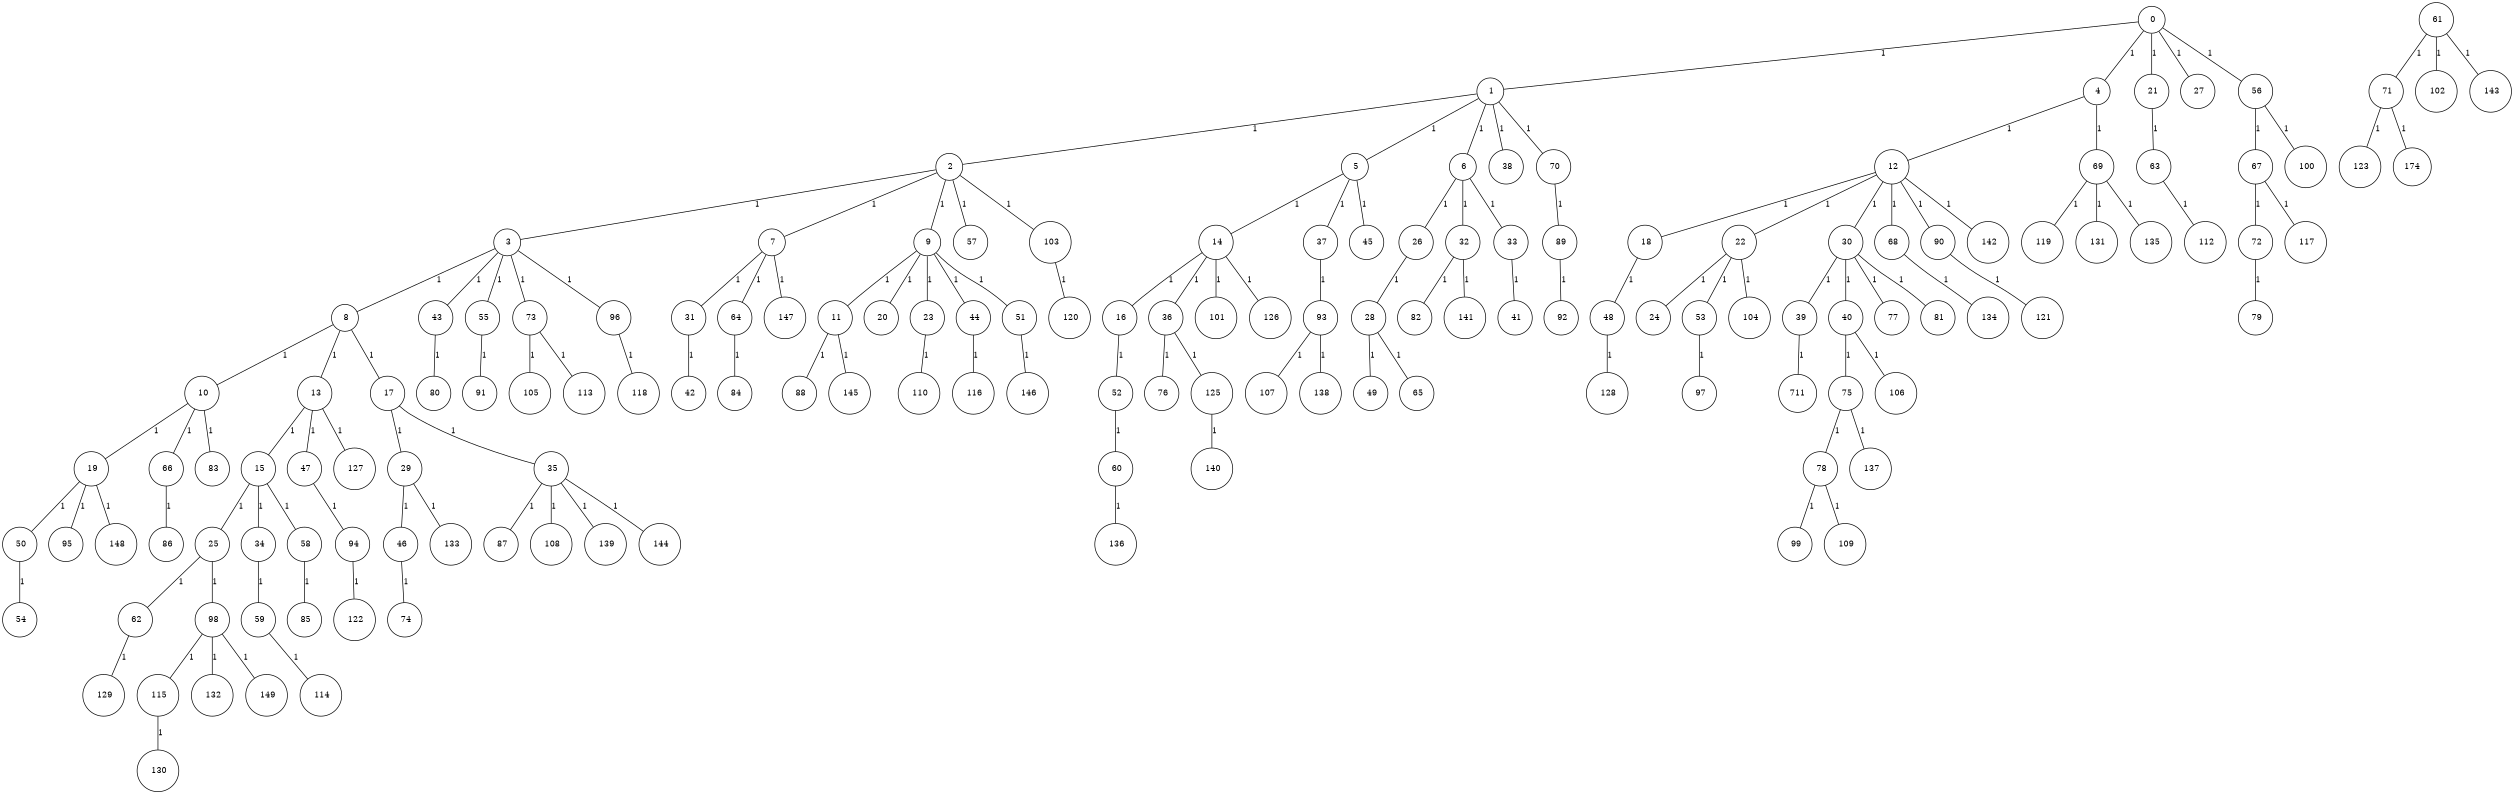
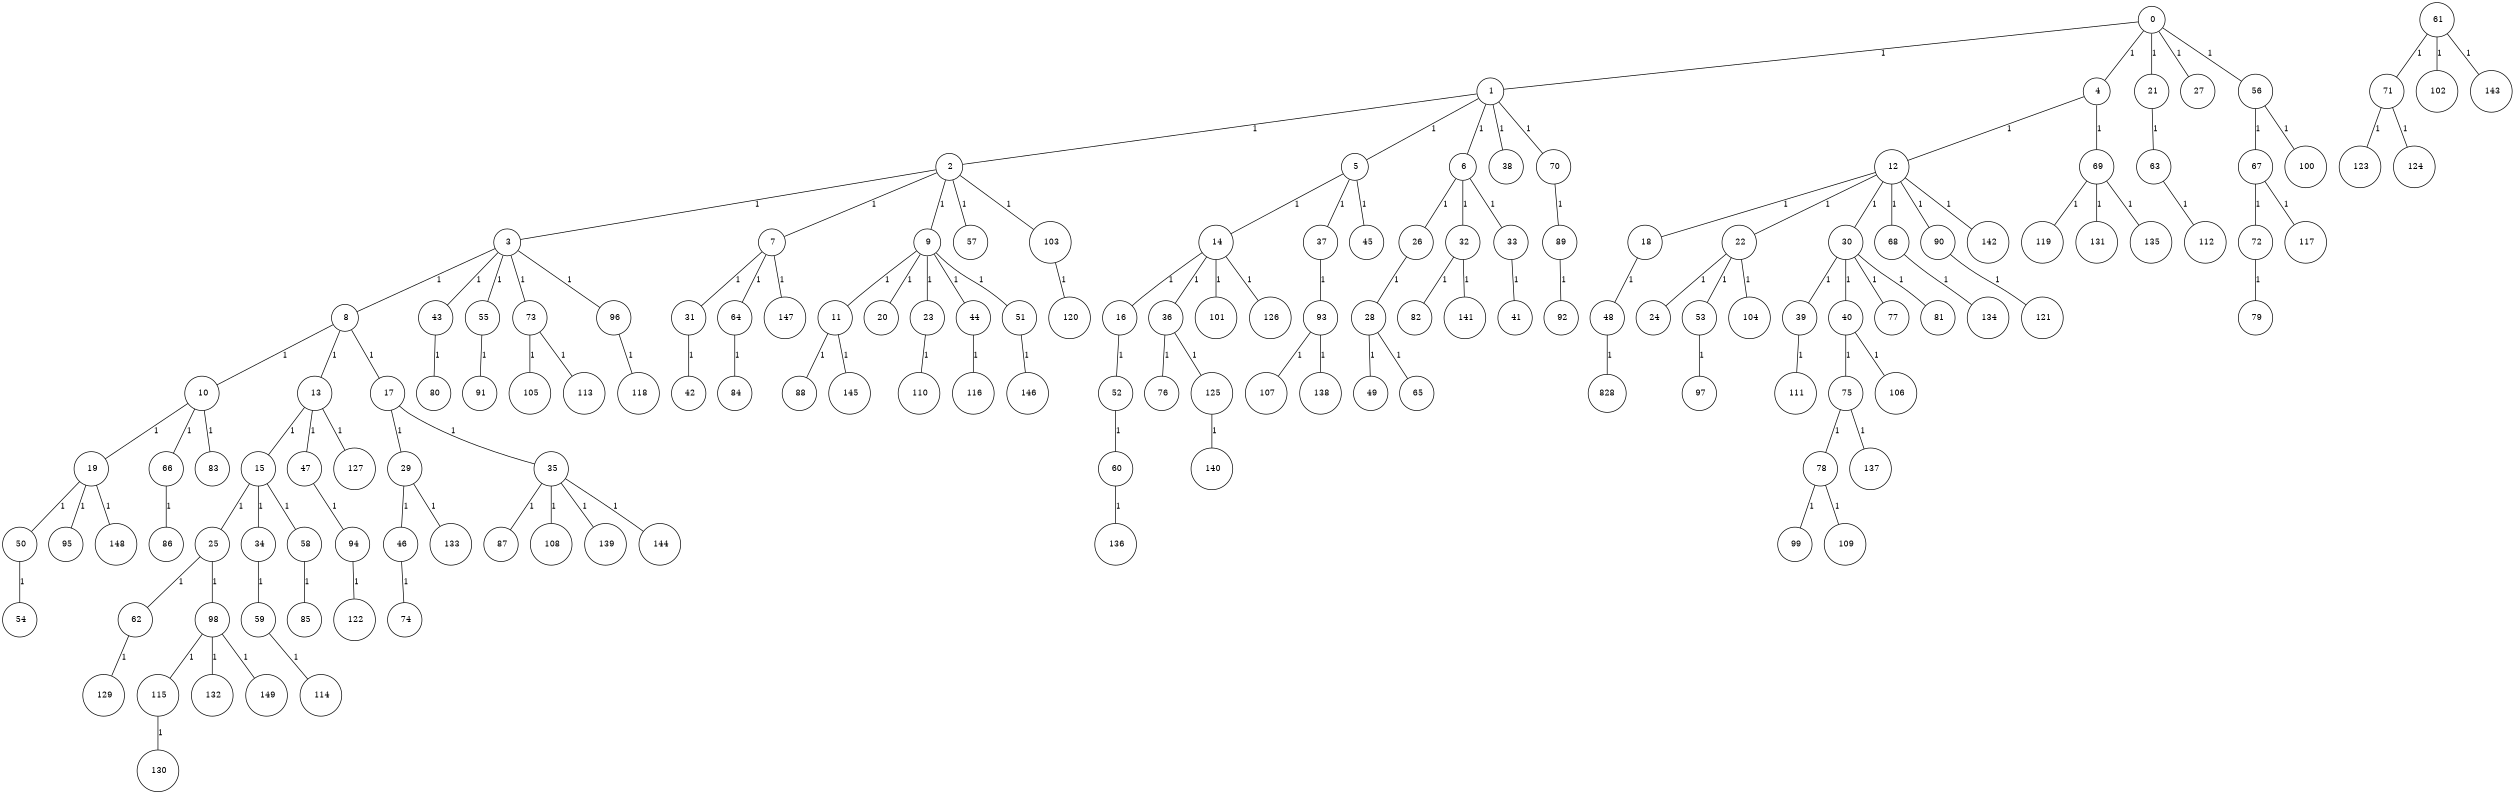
(2412, 167) -> (2414, 167)
(1607, 393) -> (1607, 393)
(1798, 393) -> (1796, 393)
